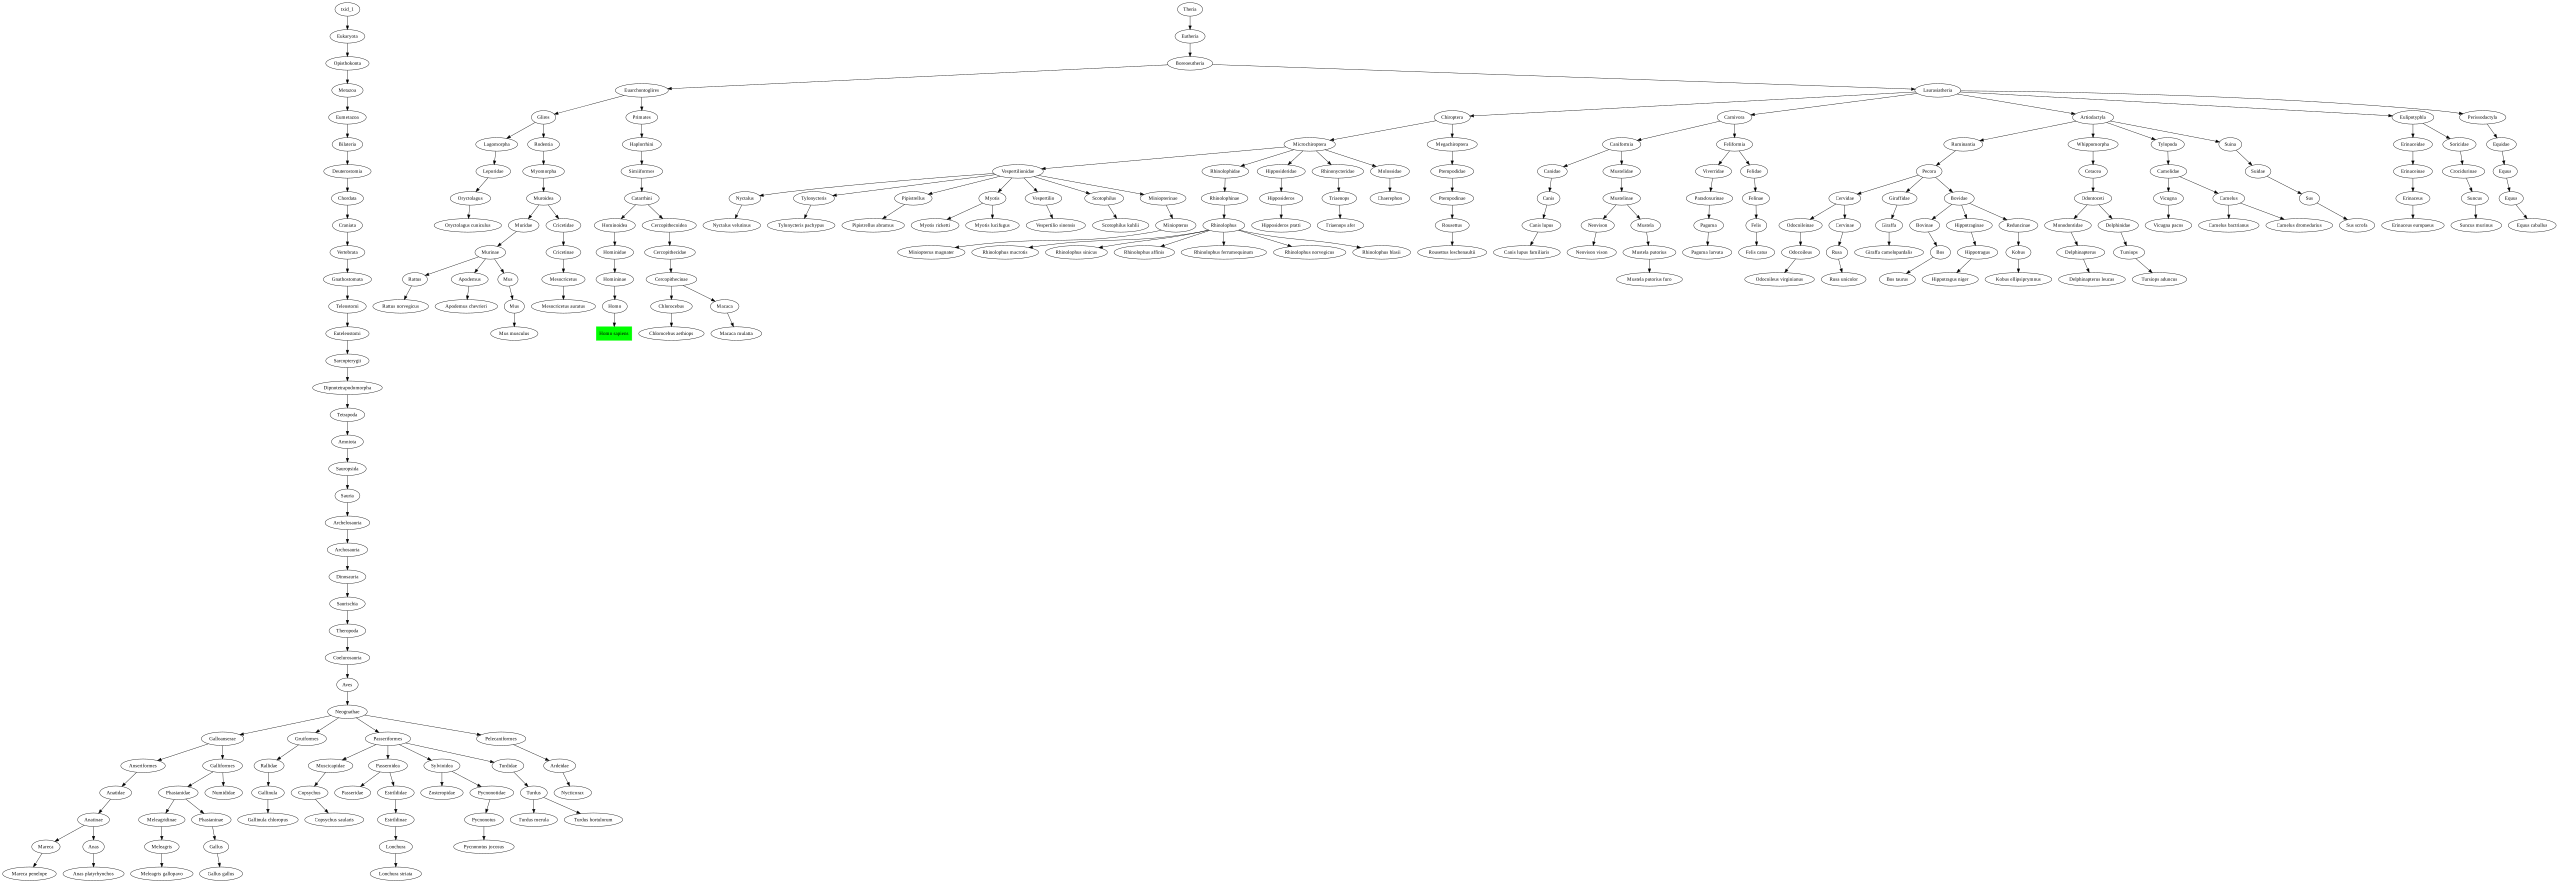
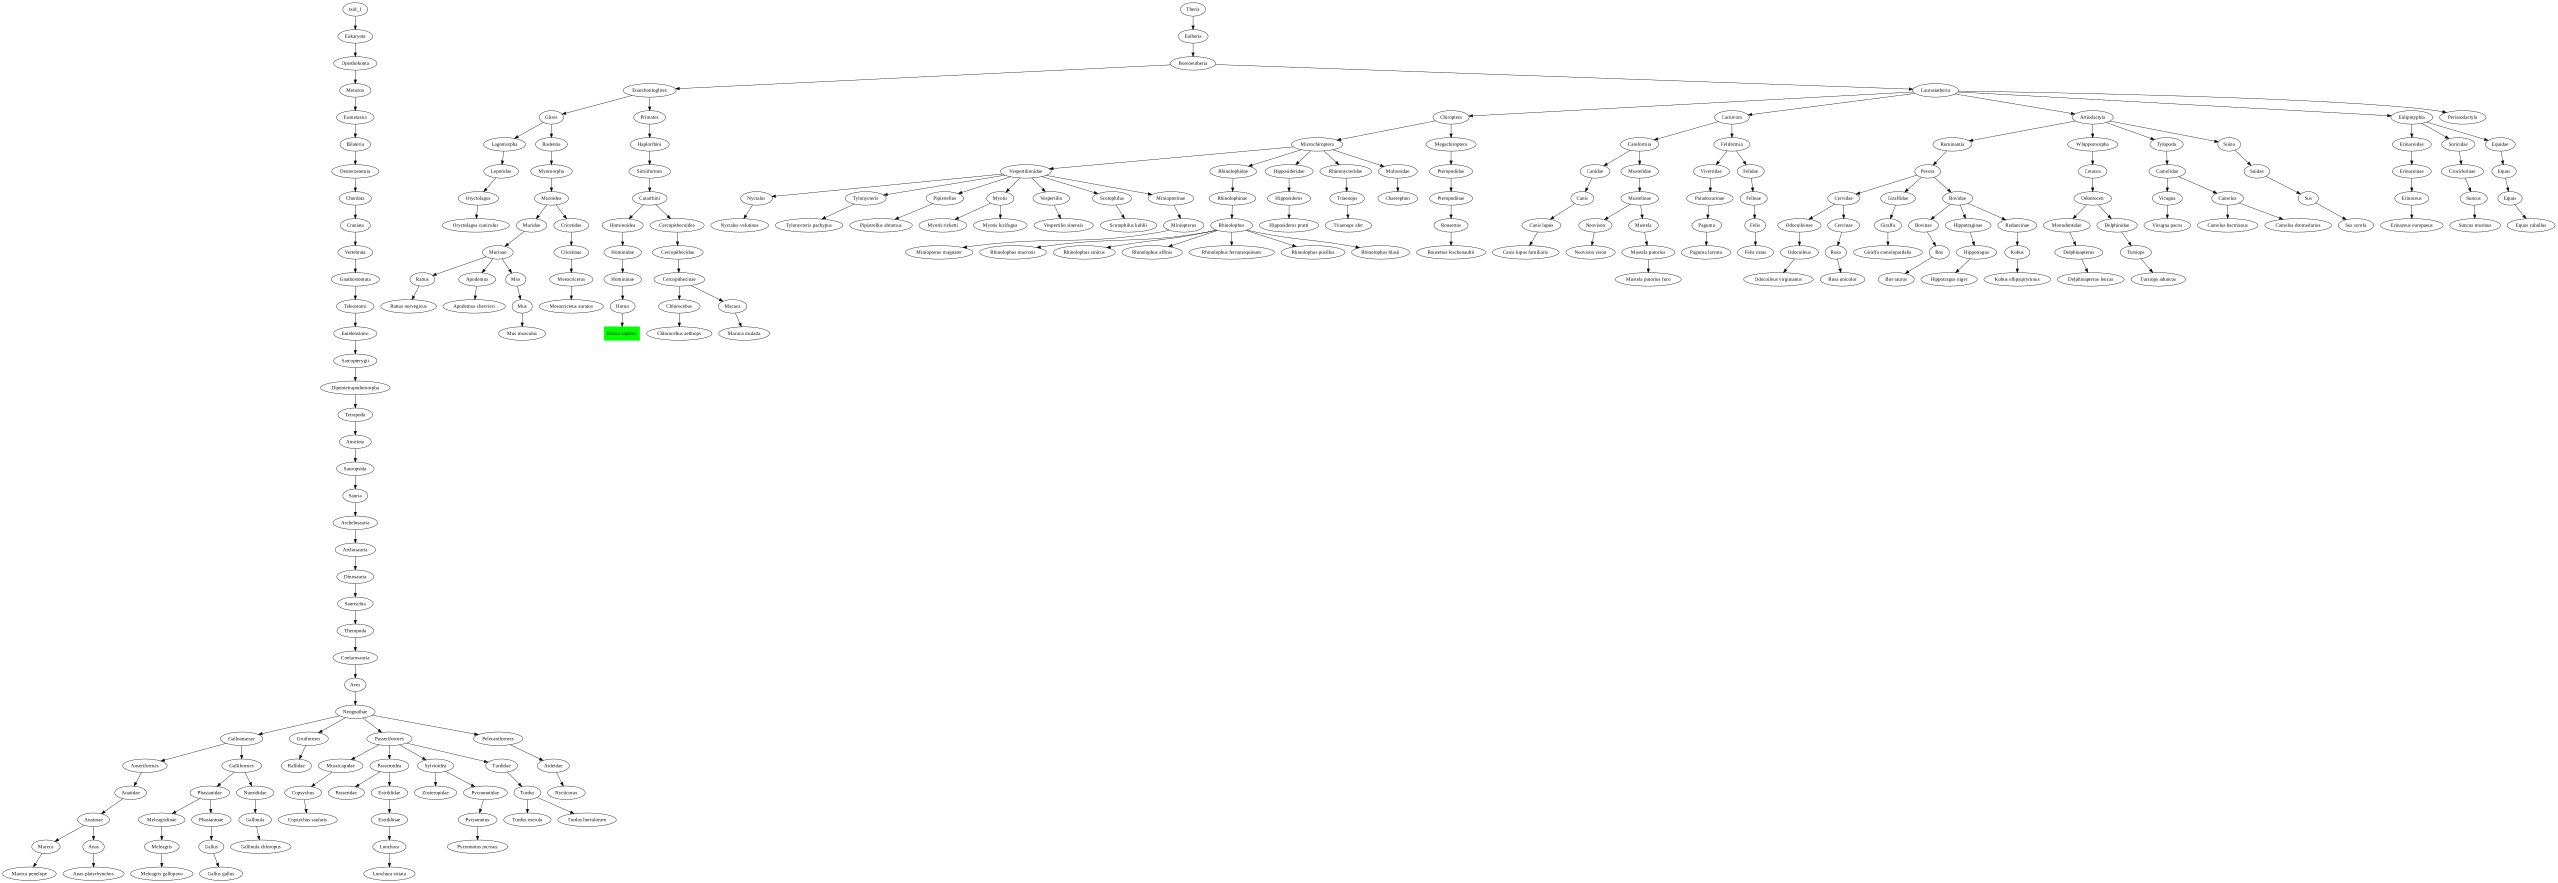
(2491, 129) -> (2456, 131)
(1310, 252) -> (1313, 252)
(269, 777) -> (255, 804)
